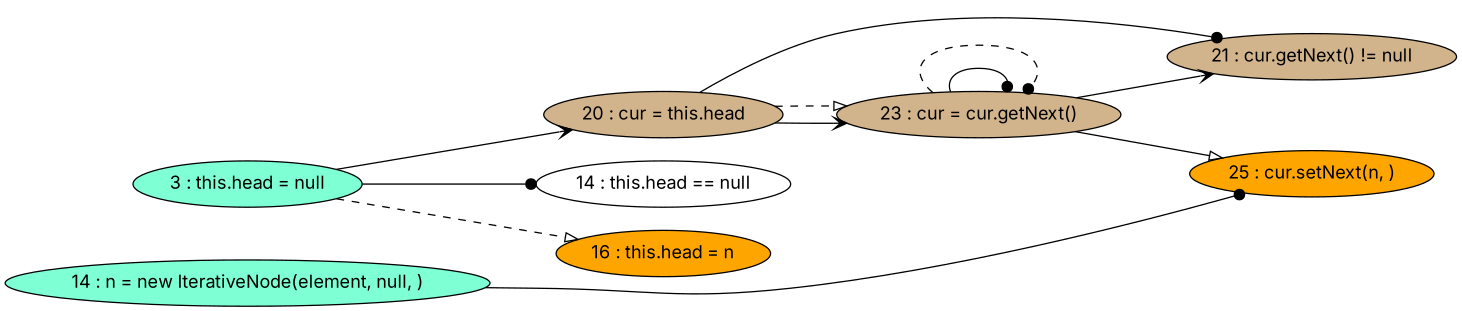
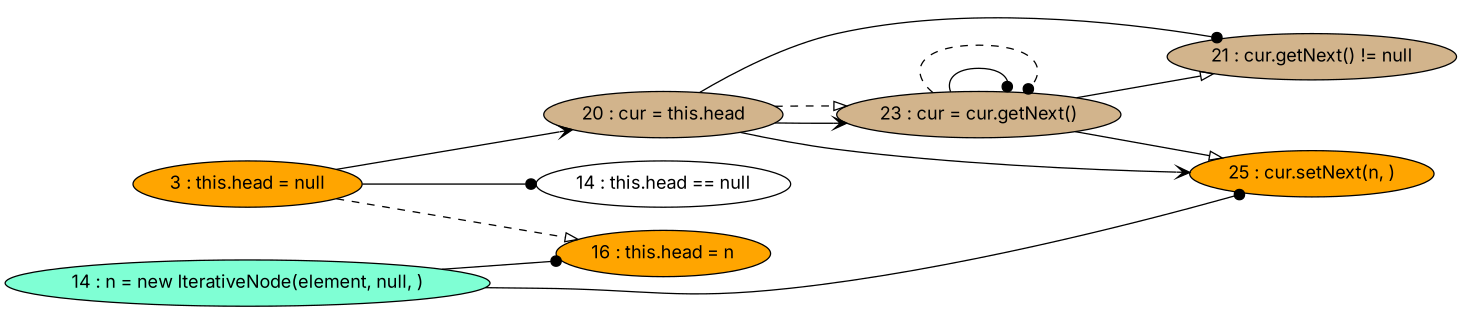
(1139, 87) -> (1139, 87)
none -> (958, 161)
(248, 184) -> (248, 184)
none -> (497, 265)
